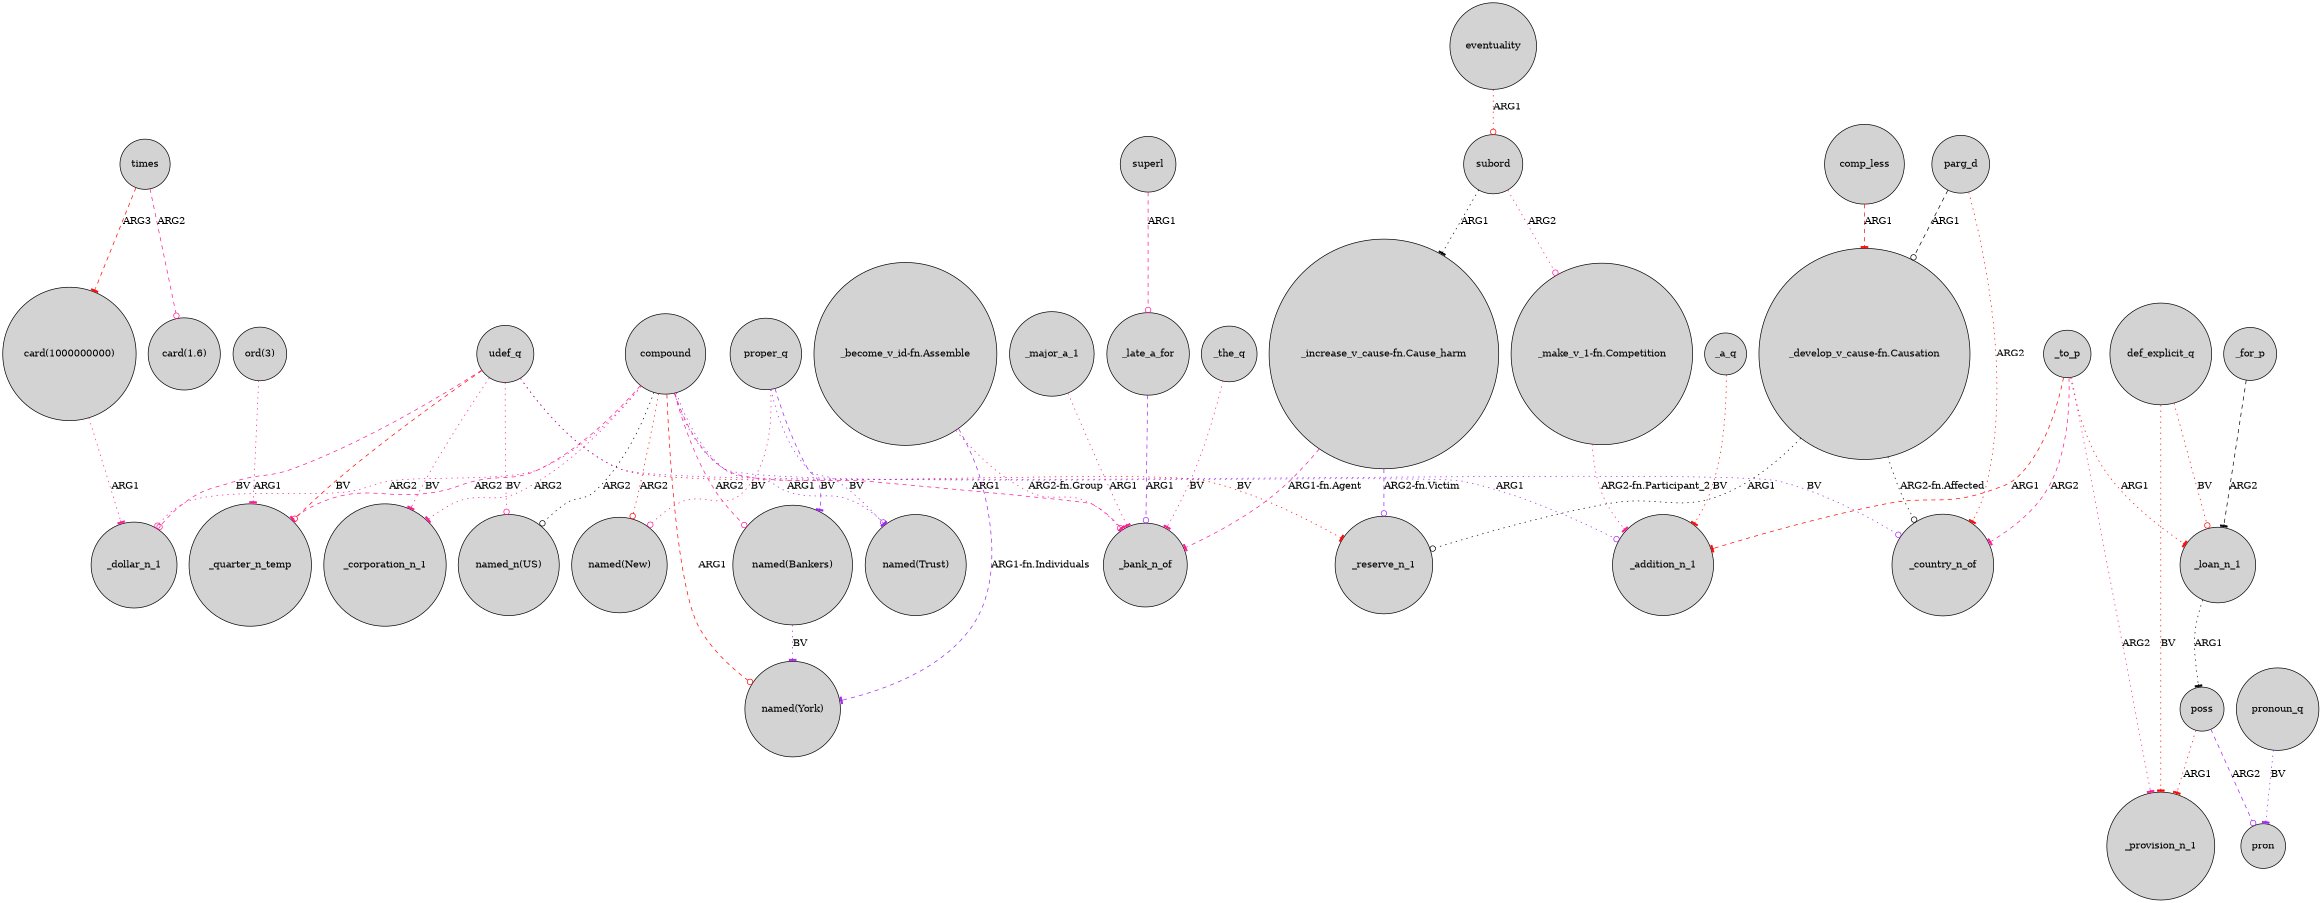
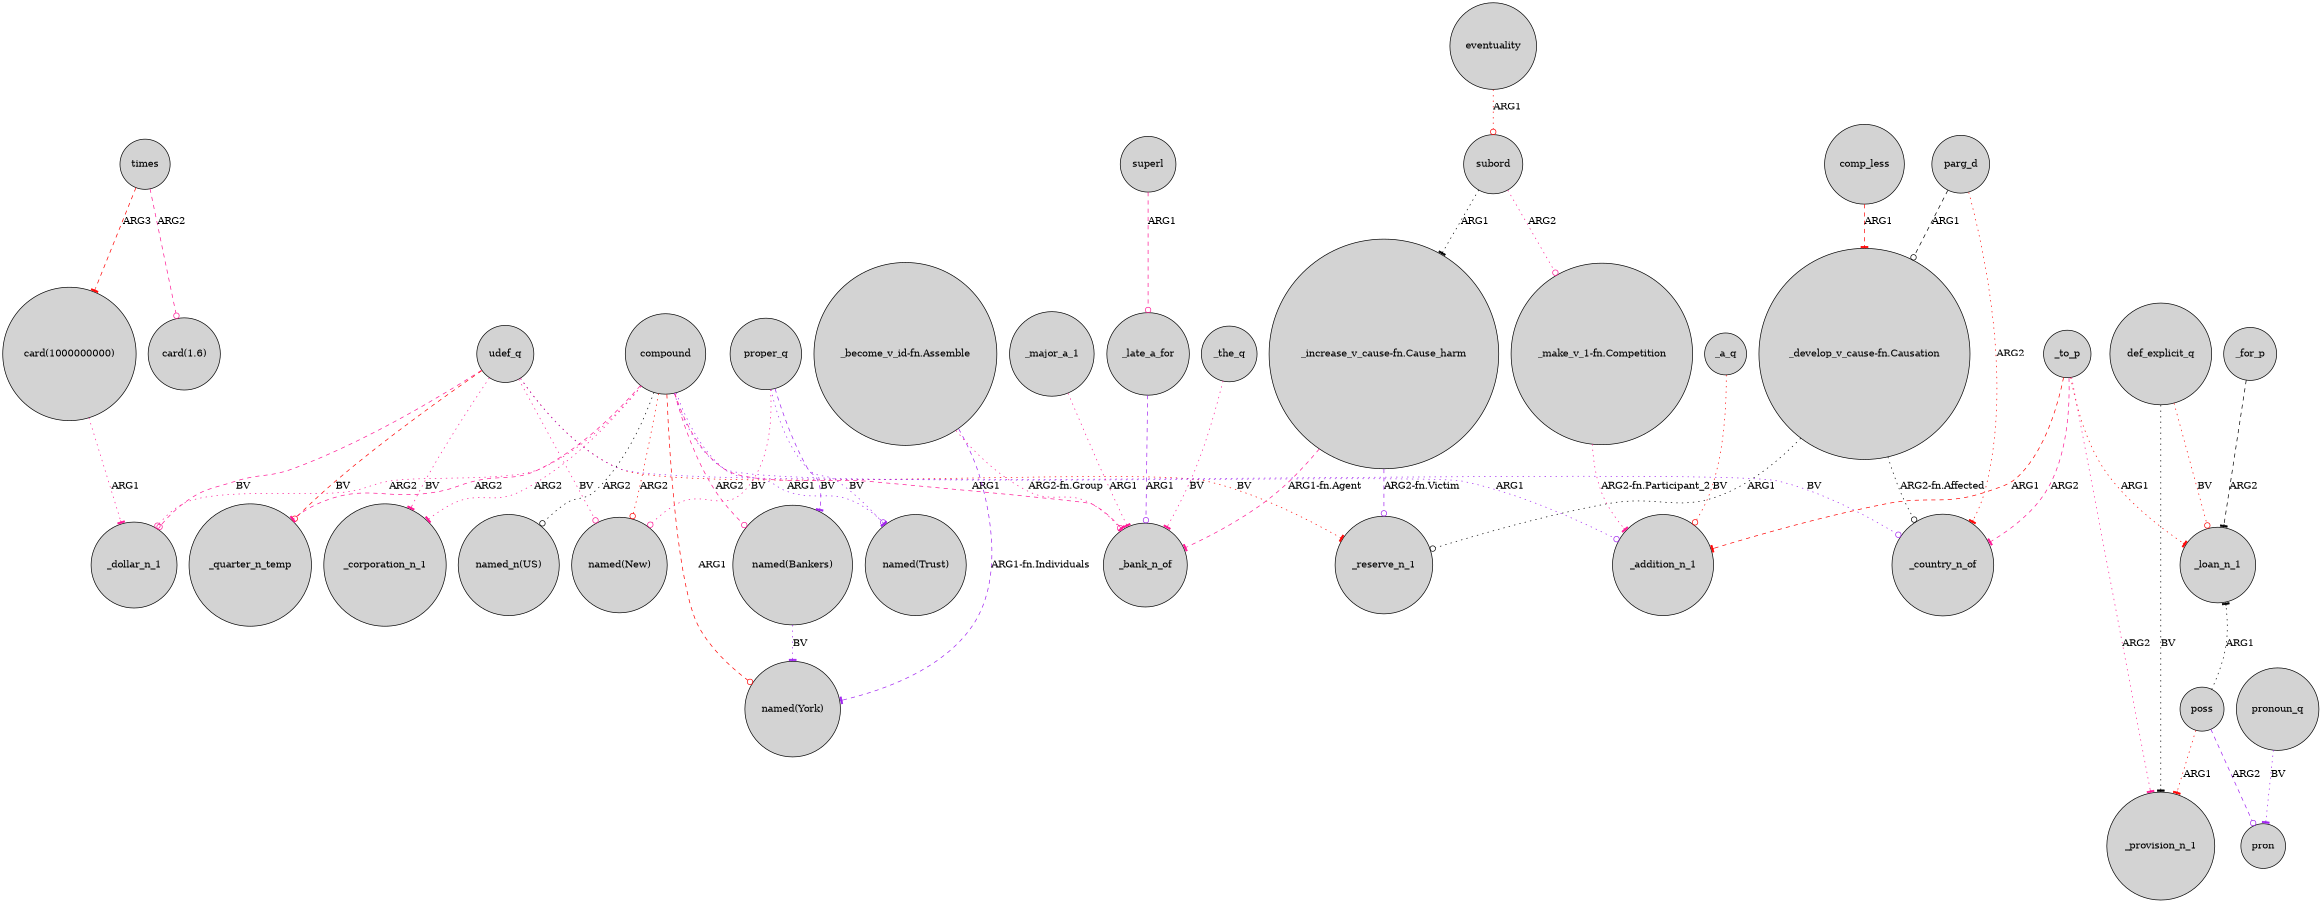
(260, 354) -> none
(505, 446) -> (556, 449)
(1721, 450) -> (1721, 450)
(2161, 597) -> (2161, 597)
(2194, 641) -> (2225, 649)
